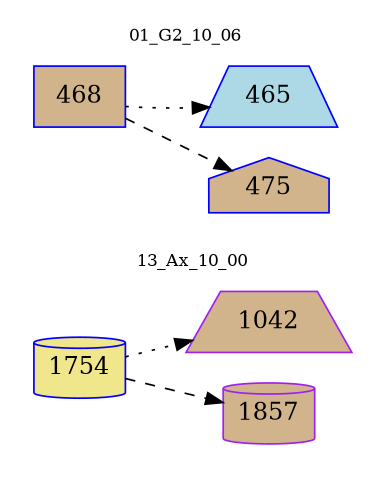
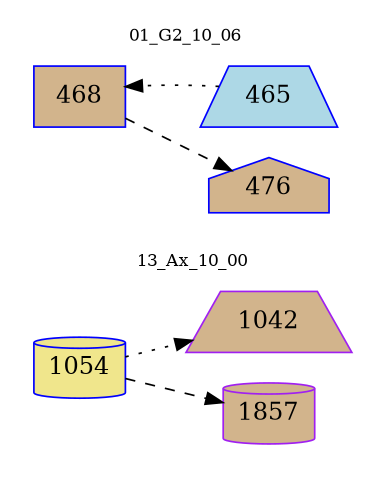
(159, 108) -> (181, 85)
(269, 188) -> (269, 188)
(80, 368) -> (80, 368)
